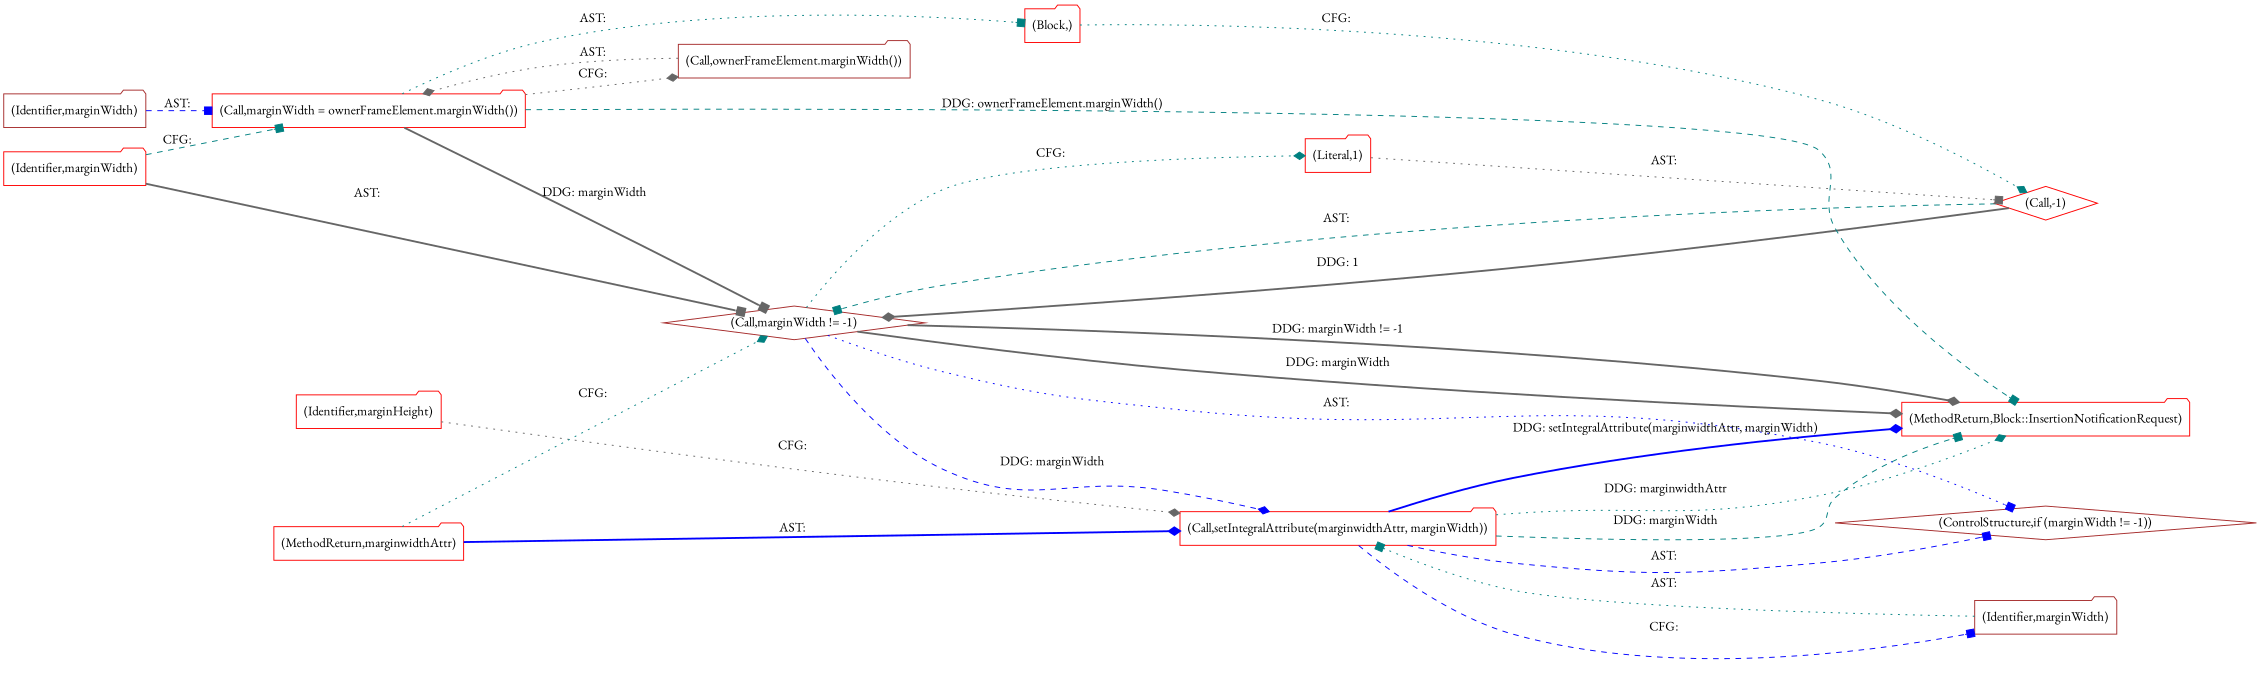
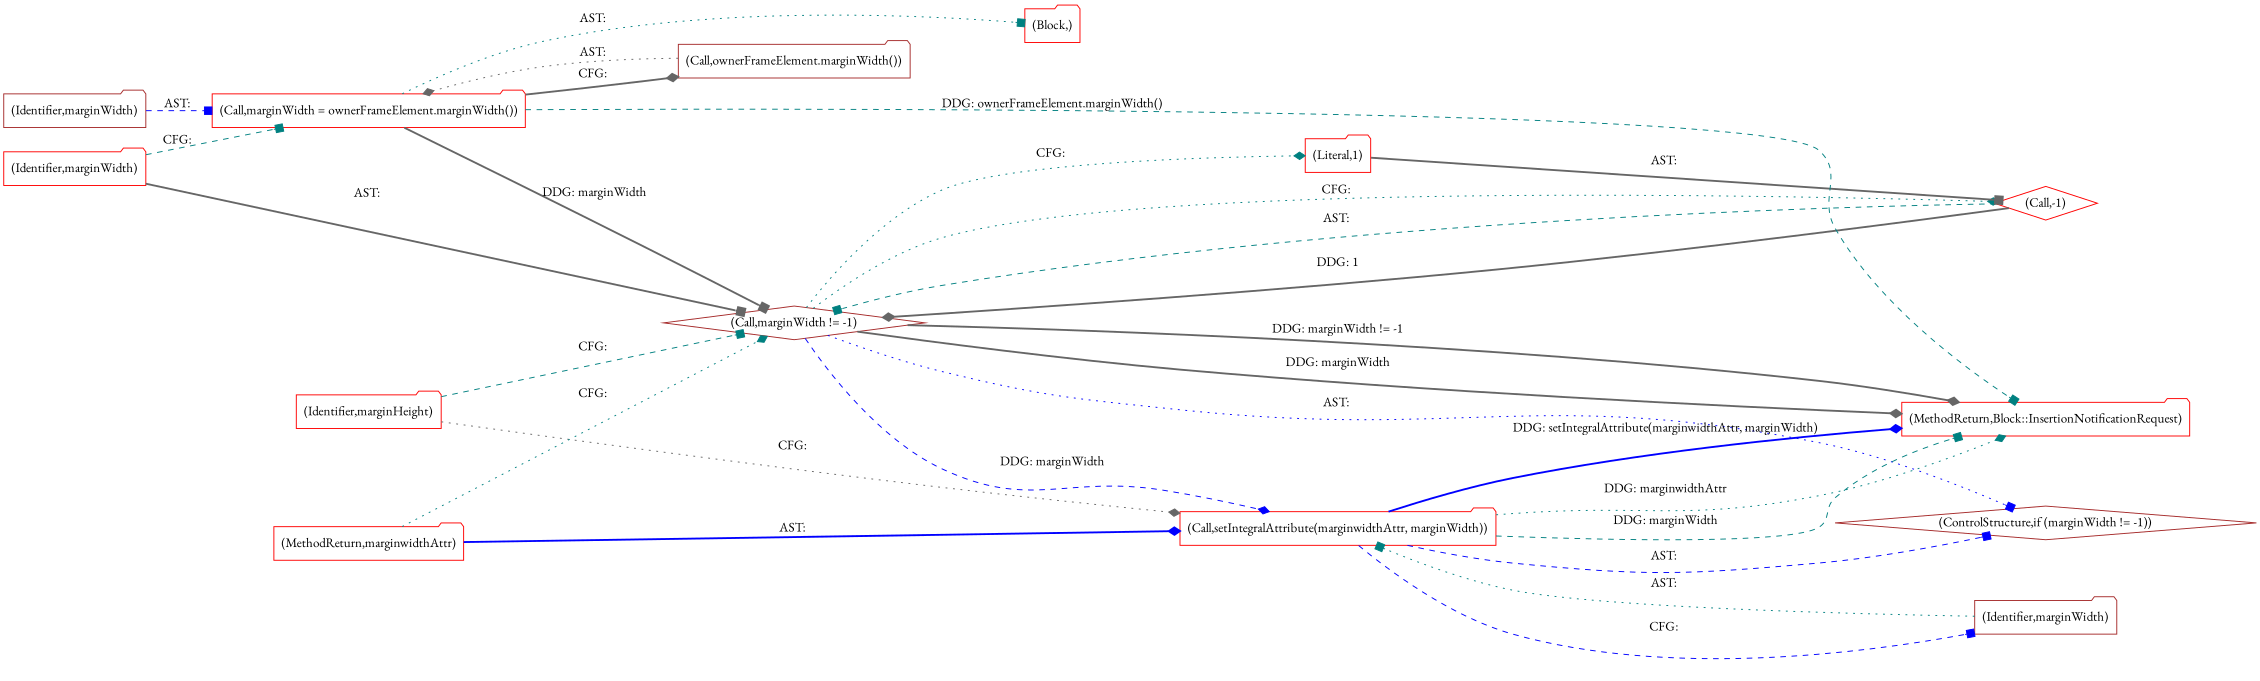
(1560, 51) -> (1390, 198)
(596, 87) -> (596, 87)
(1682, 179) -> (1682, 179)
none -> (588, 366)
